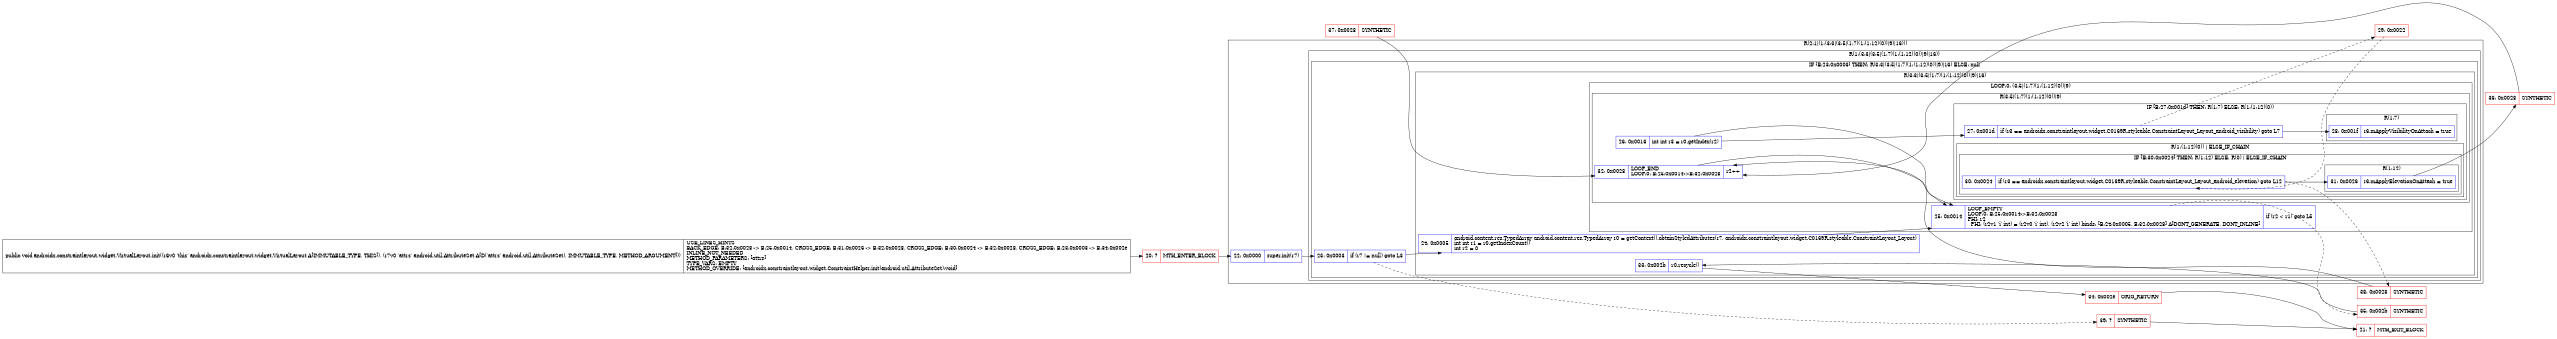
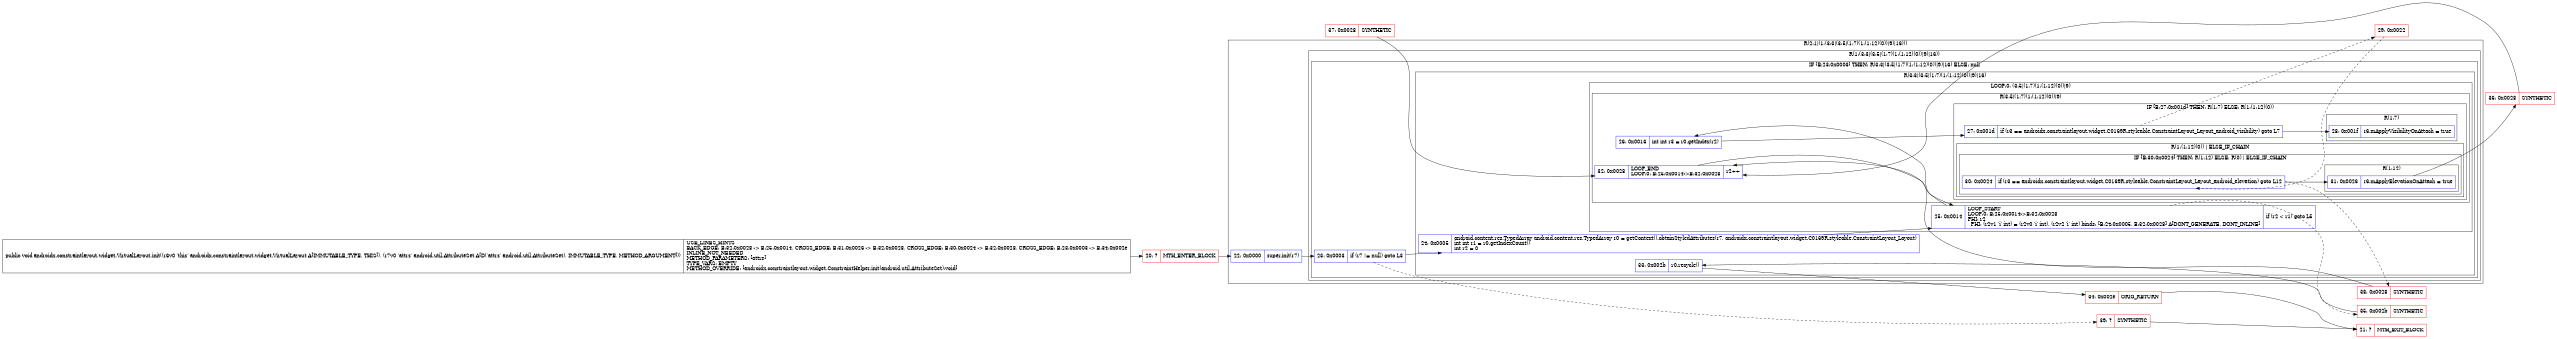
(1836, 129) -> (1839, 130)
(1985, 209) -> (1984, 209)
